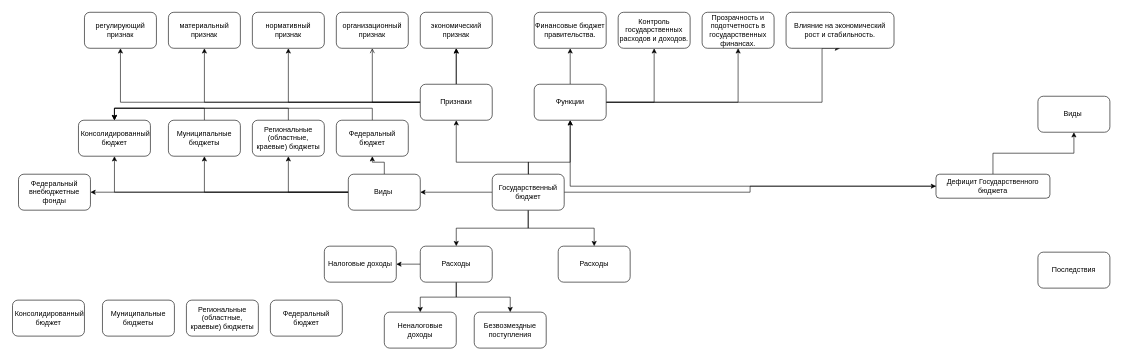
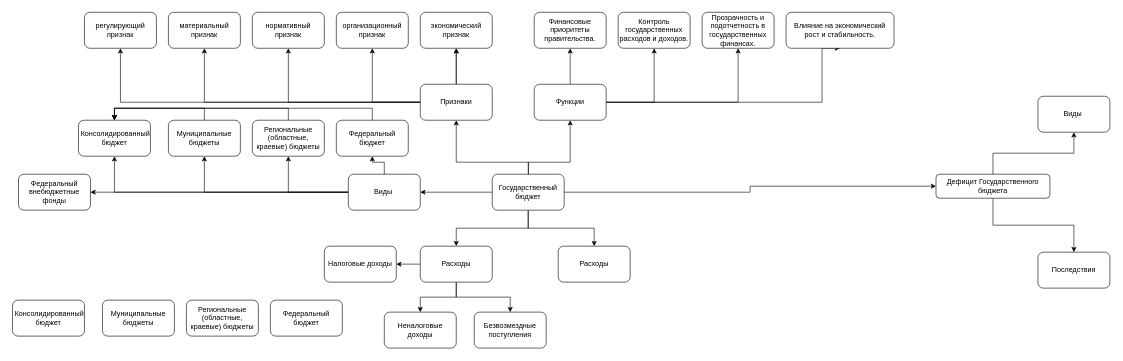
(570, 30) -> (570, 30)
(372, 52) -> (372, 53)
(648, 186) -> (1073, 225)
